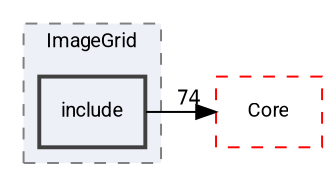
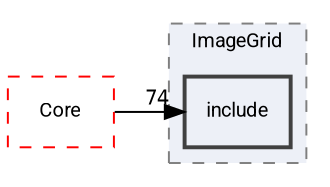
(174, 112) -> (140, 112)
